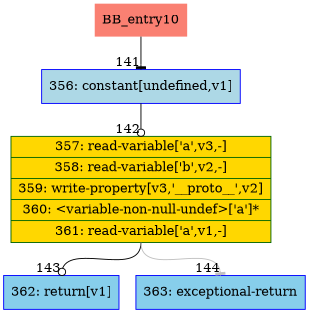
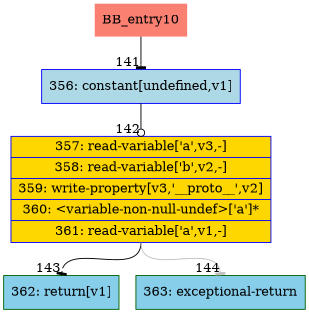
(141, 189) -> (141, 189)
(105, 259) -> (105, 259)
(61, 292) -> (61, 292)
(221, 292) -> (221, 292)
